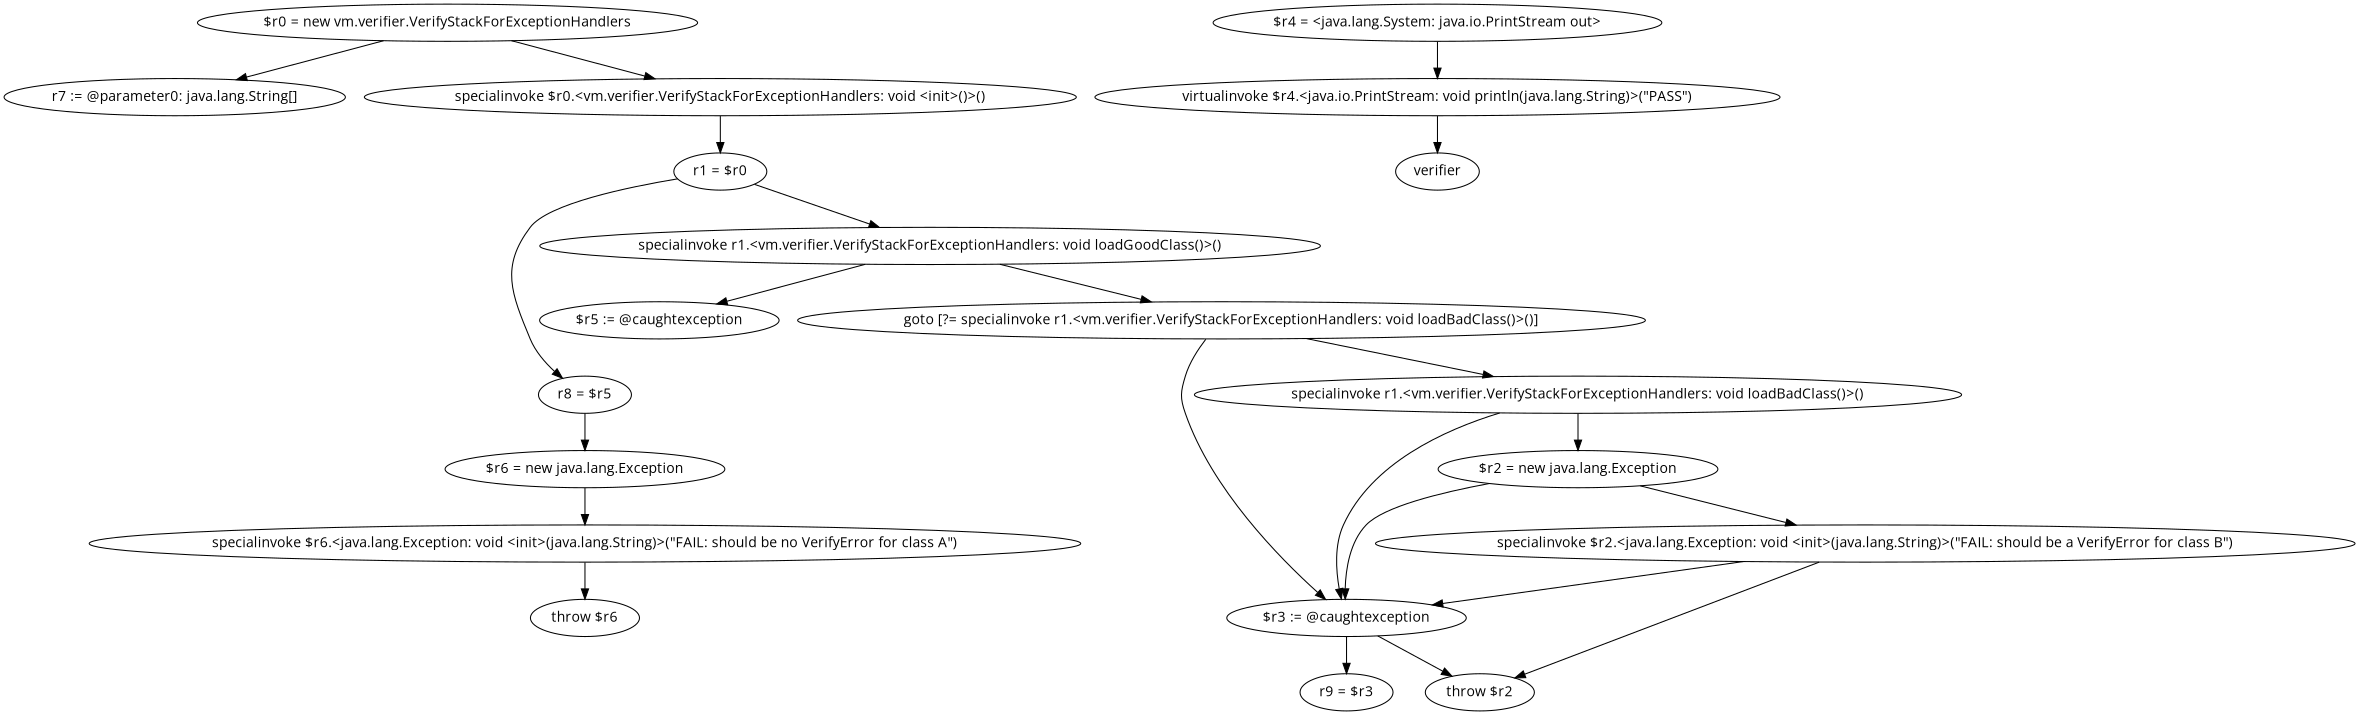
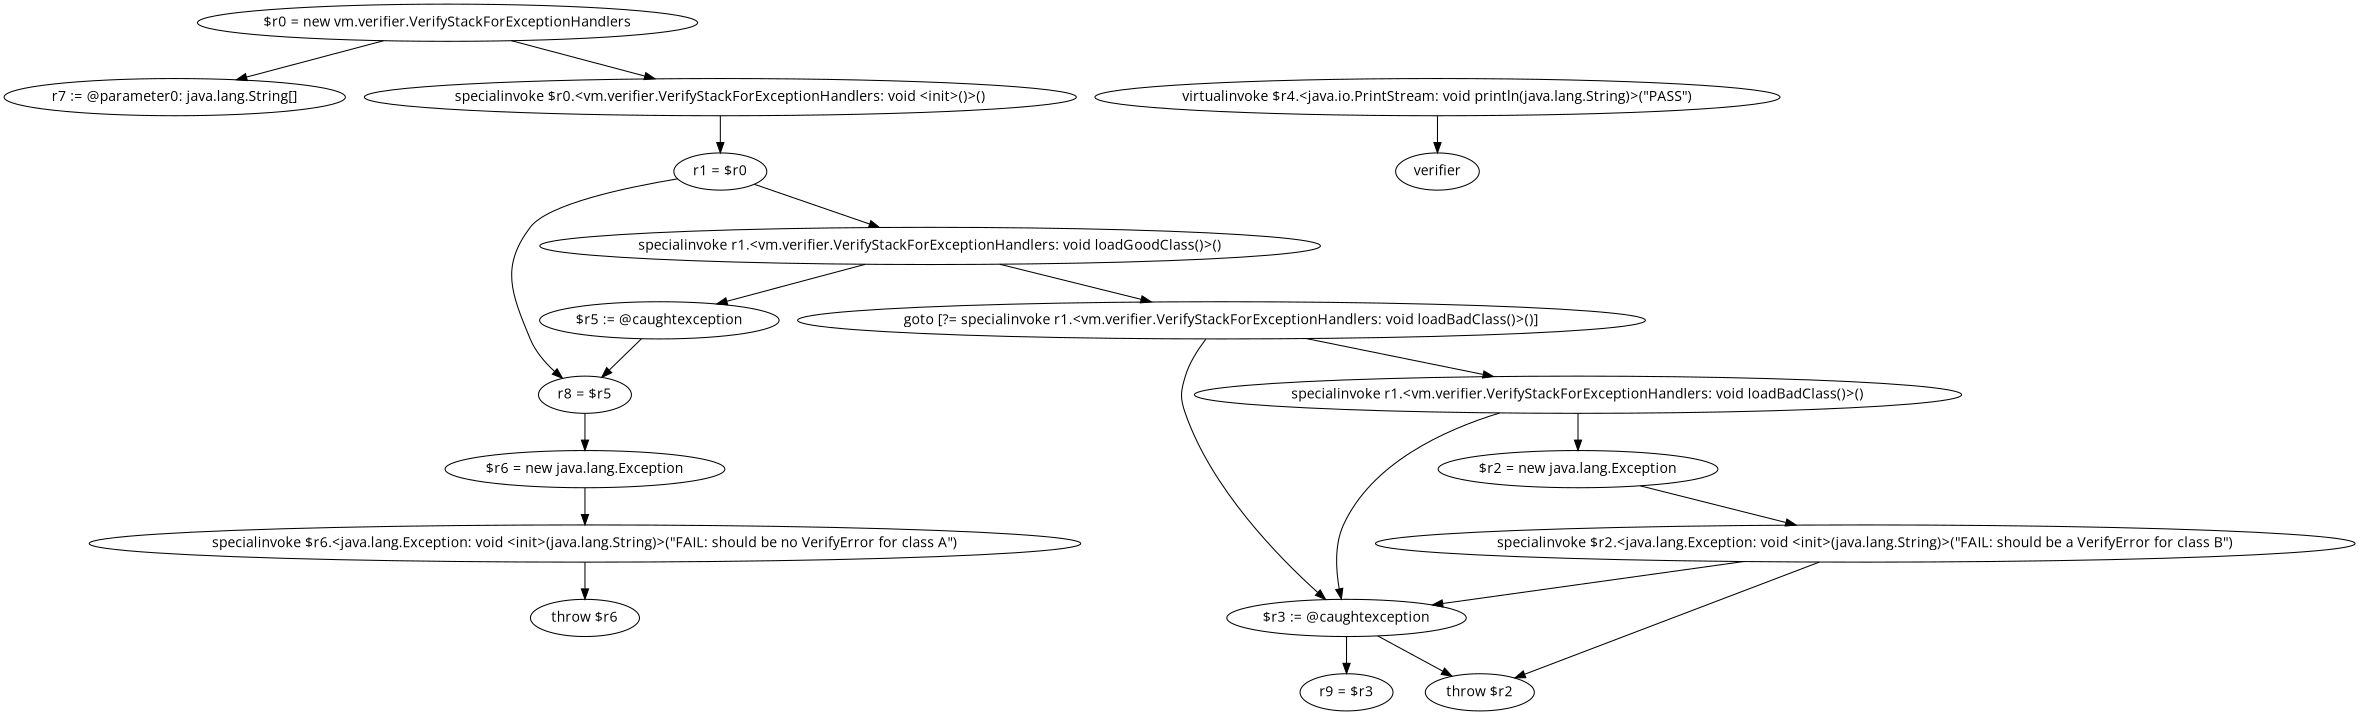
(1437, 23) -> none
none -> (625, 354)
(1393, 509) -> none
